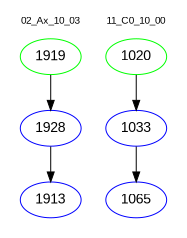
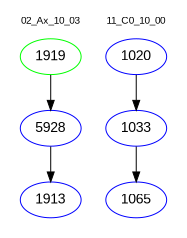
(136, 57) -> (136, 57)
(51, 128) -> (51, 128)
